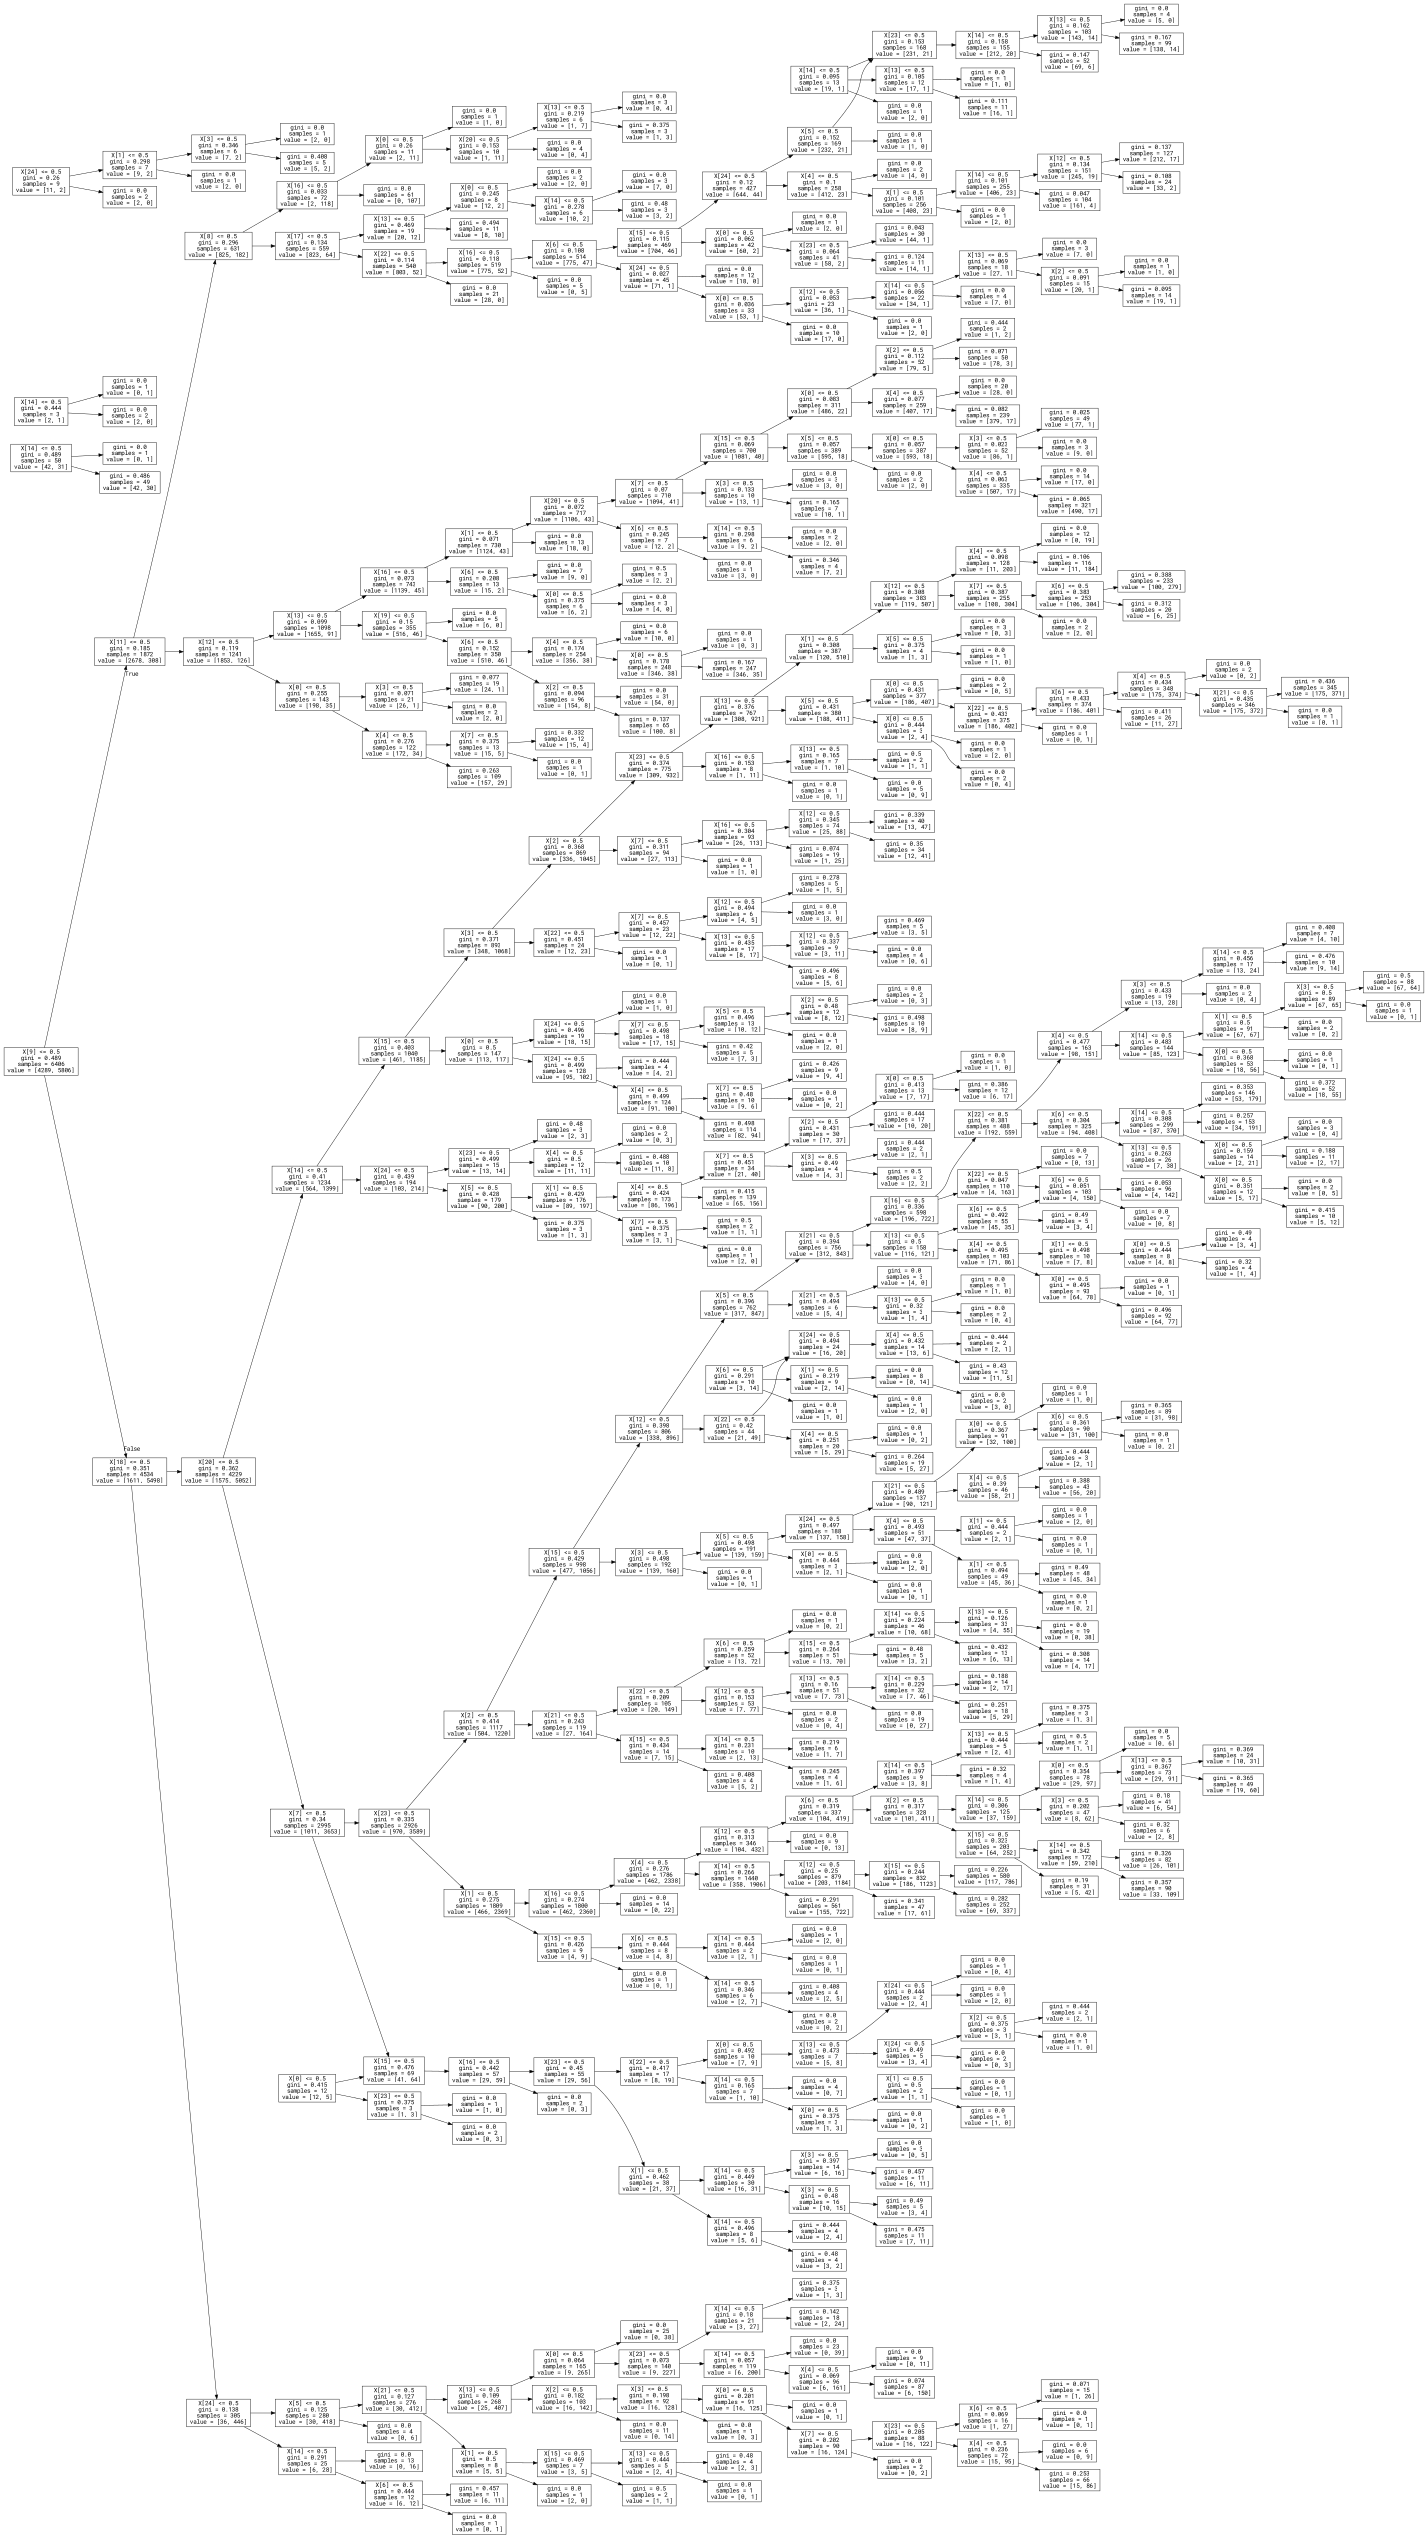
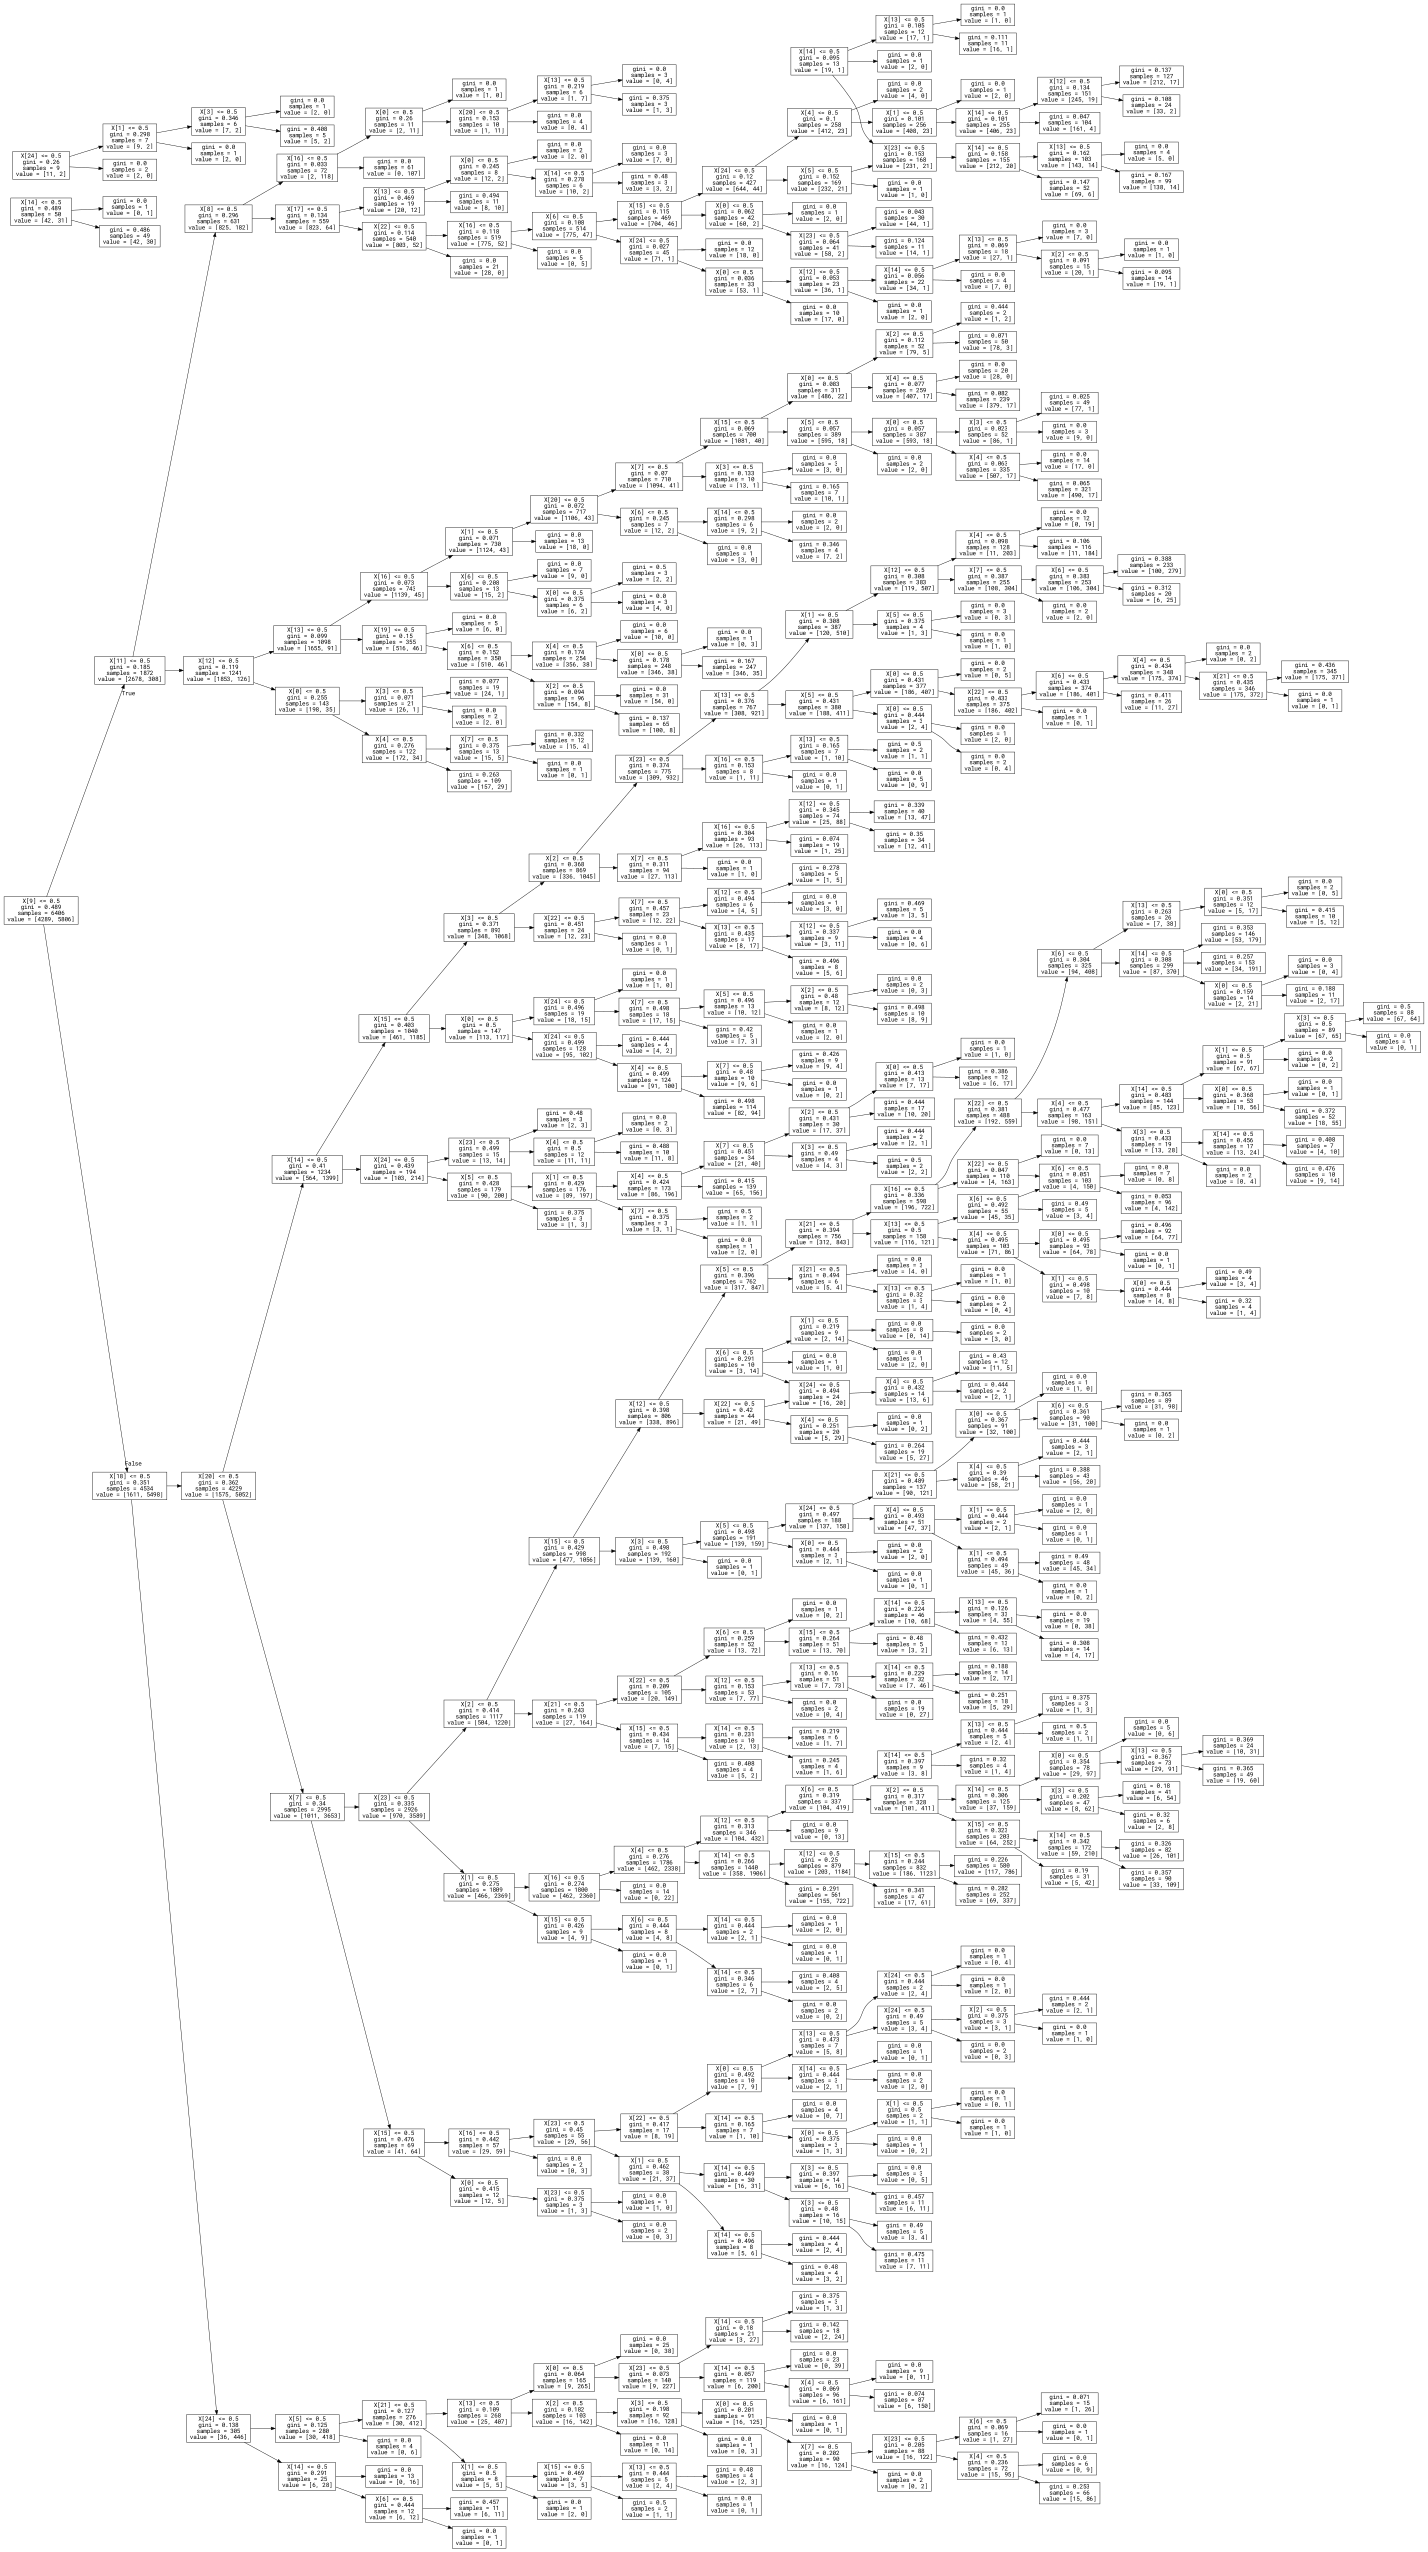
(819, 301) -> (819, 281)
none -> (775, 2078)
(348, 2080) -> (435, 2167)
